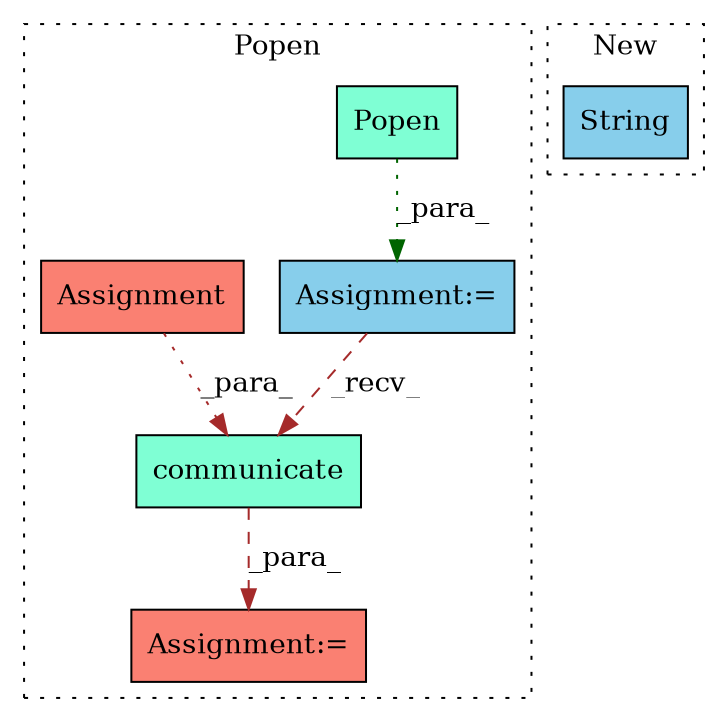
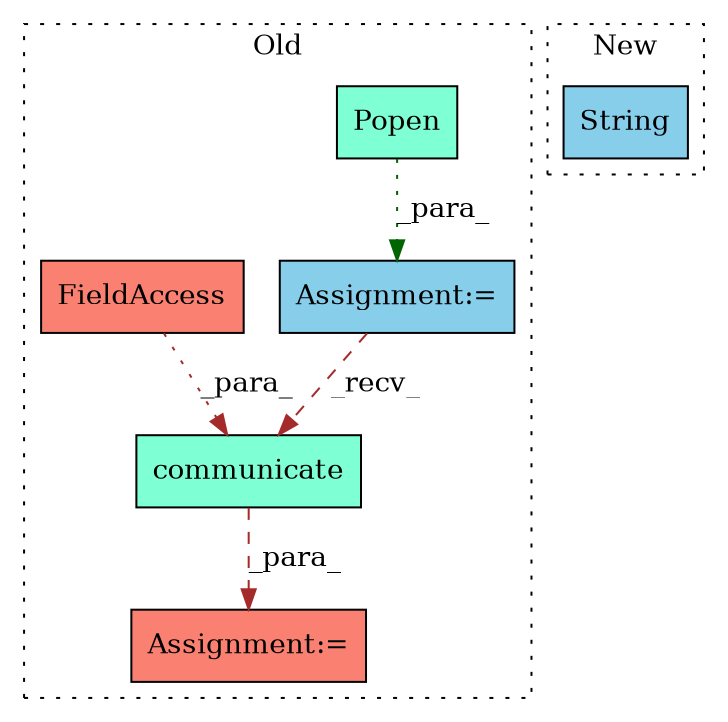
(278, 47) -> (278, 47)
(142, 297) -> (142, 297)
